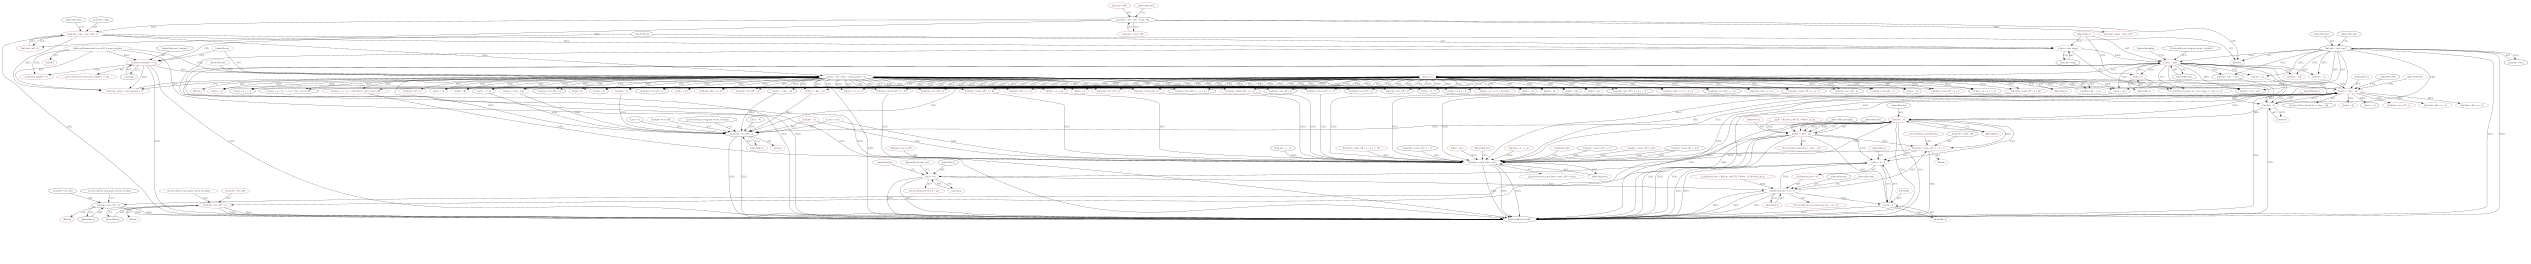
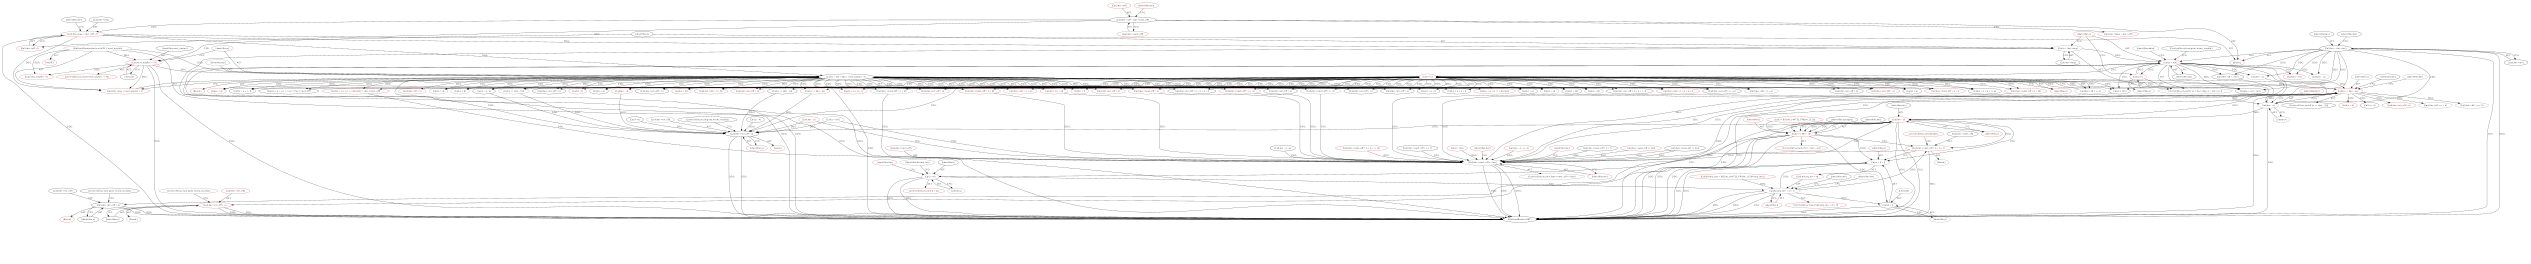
(1804, 91) -> none
(1886, 182) -> none
